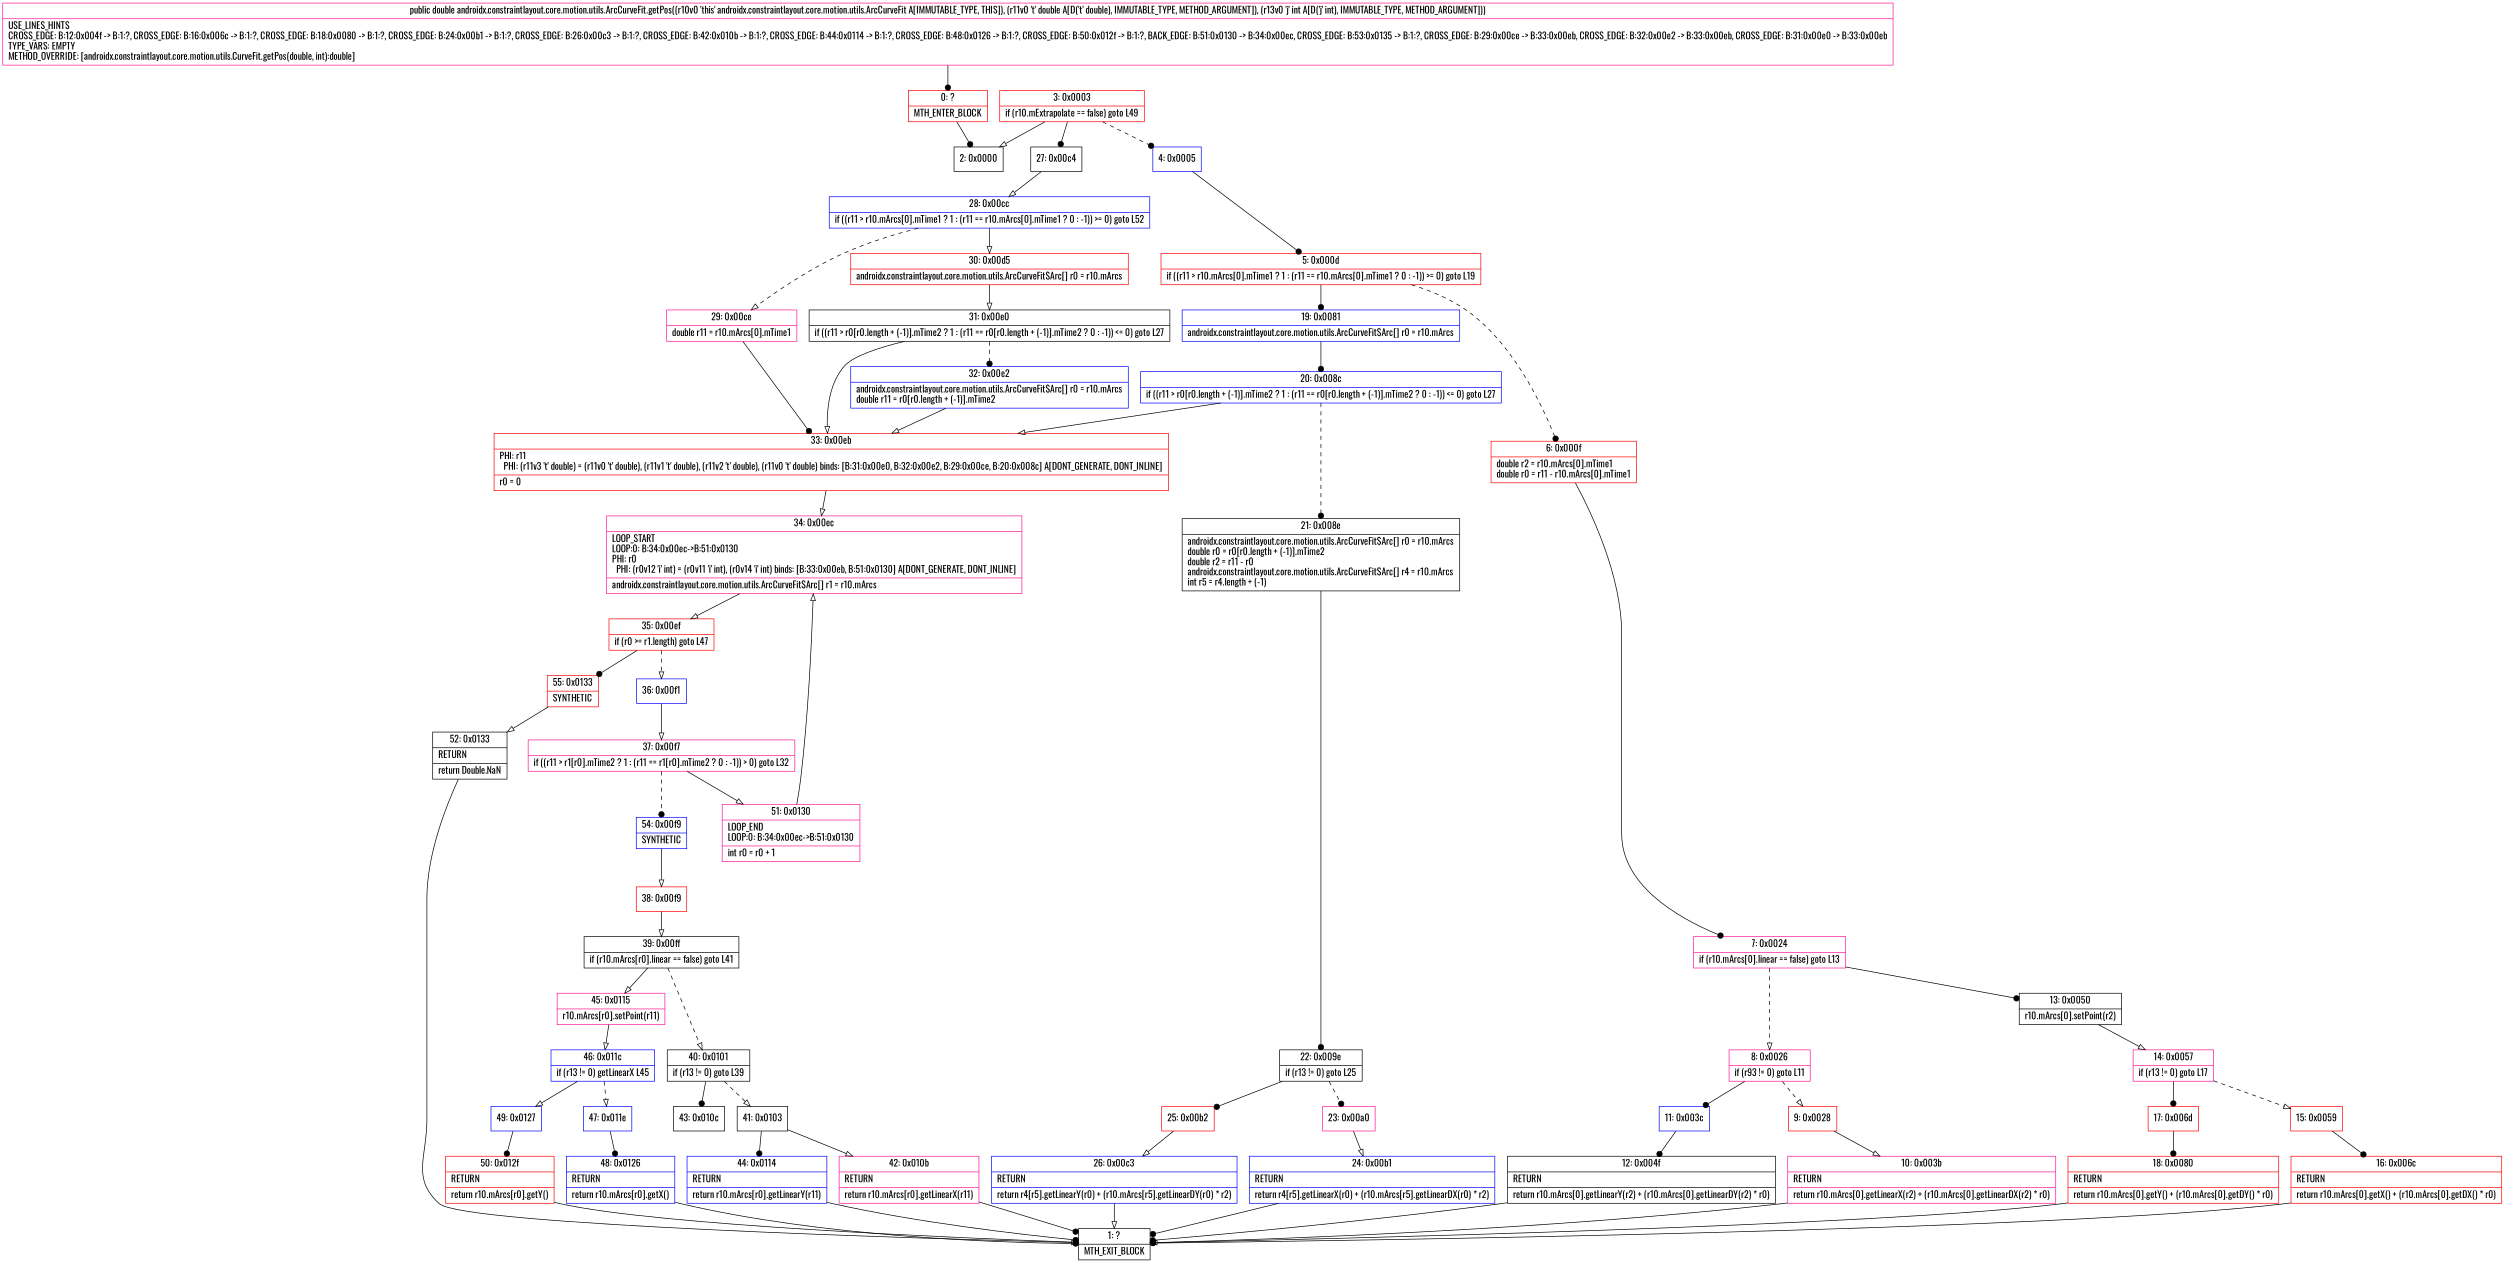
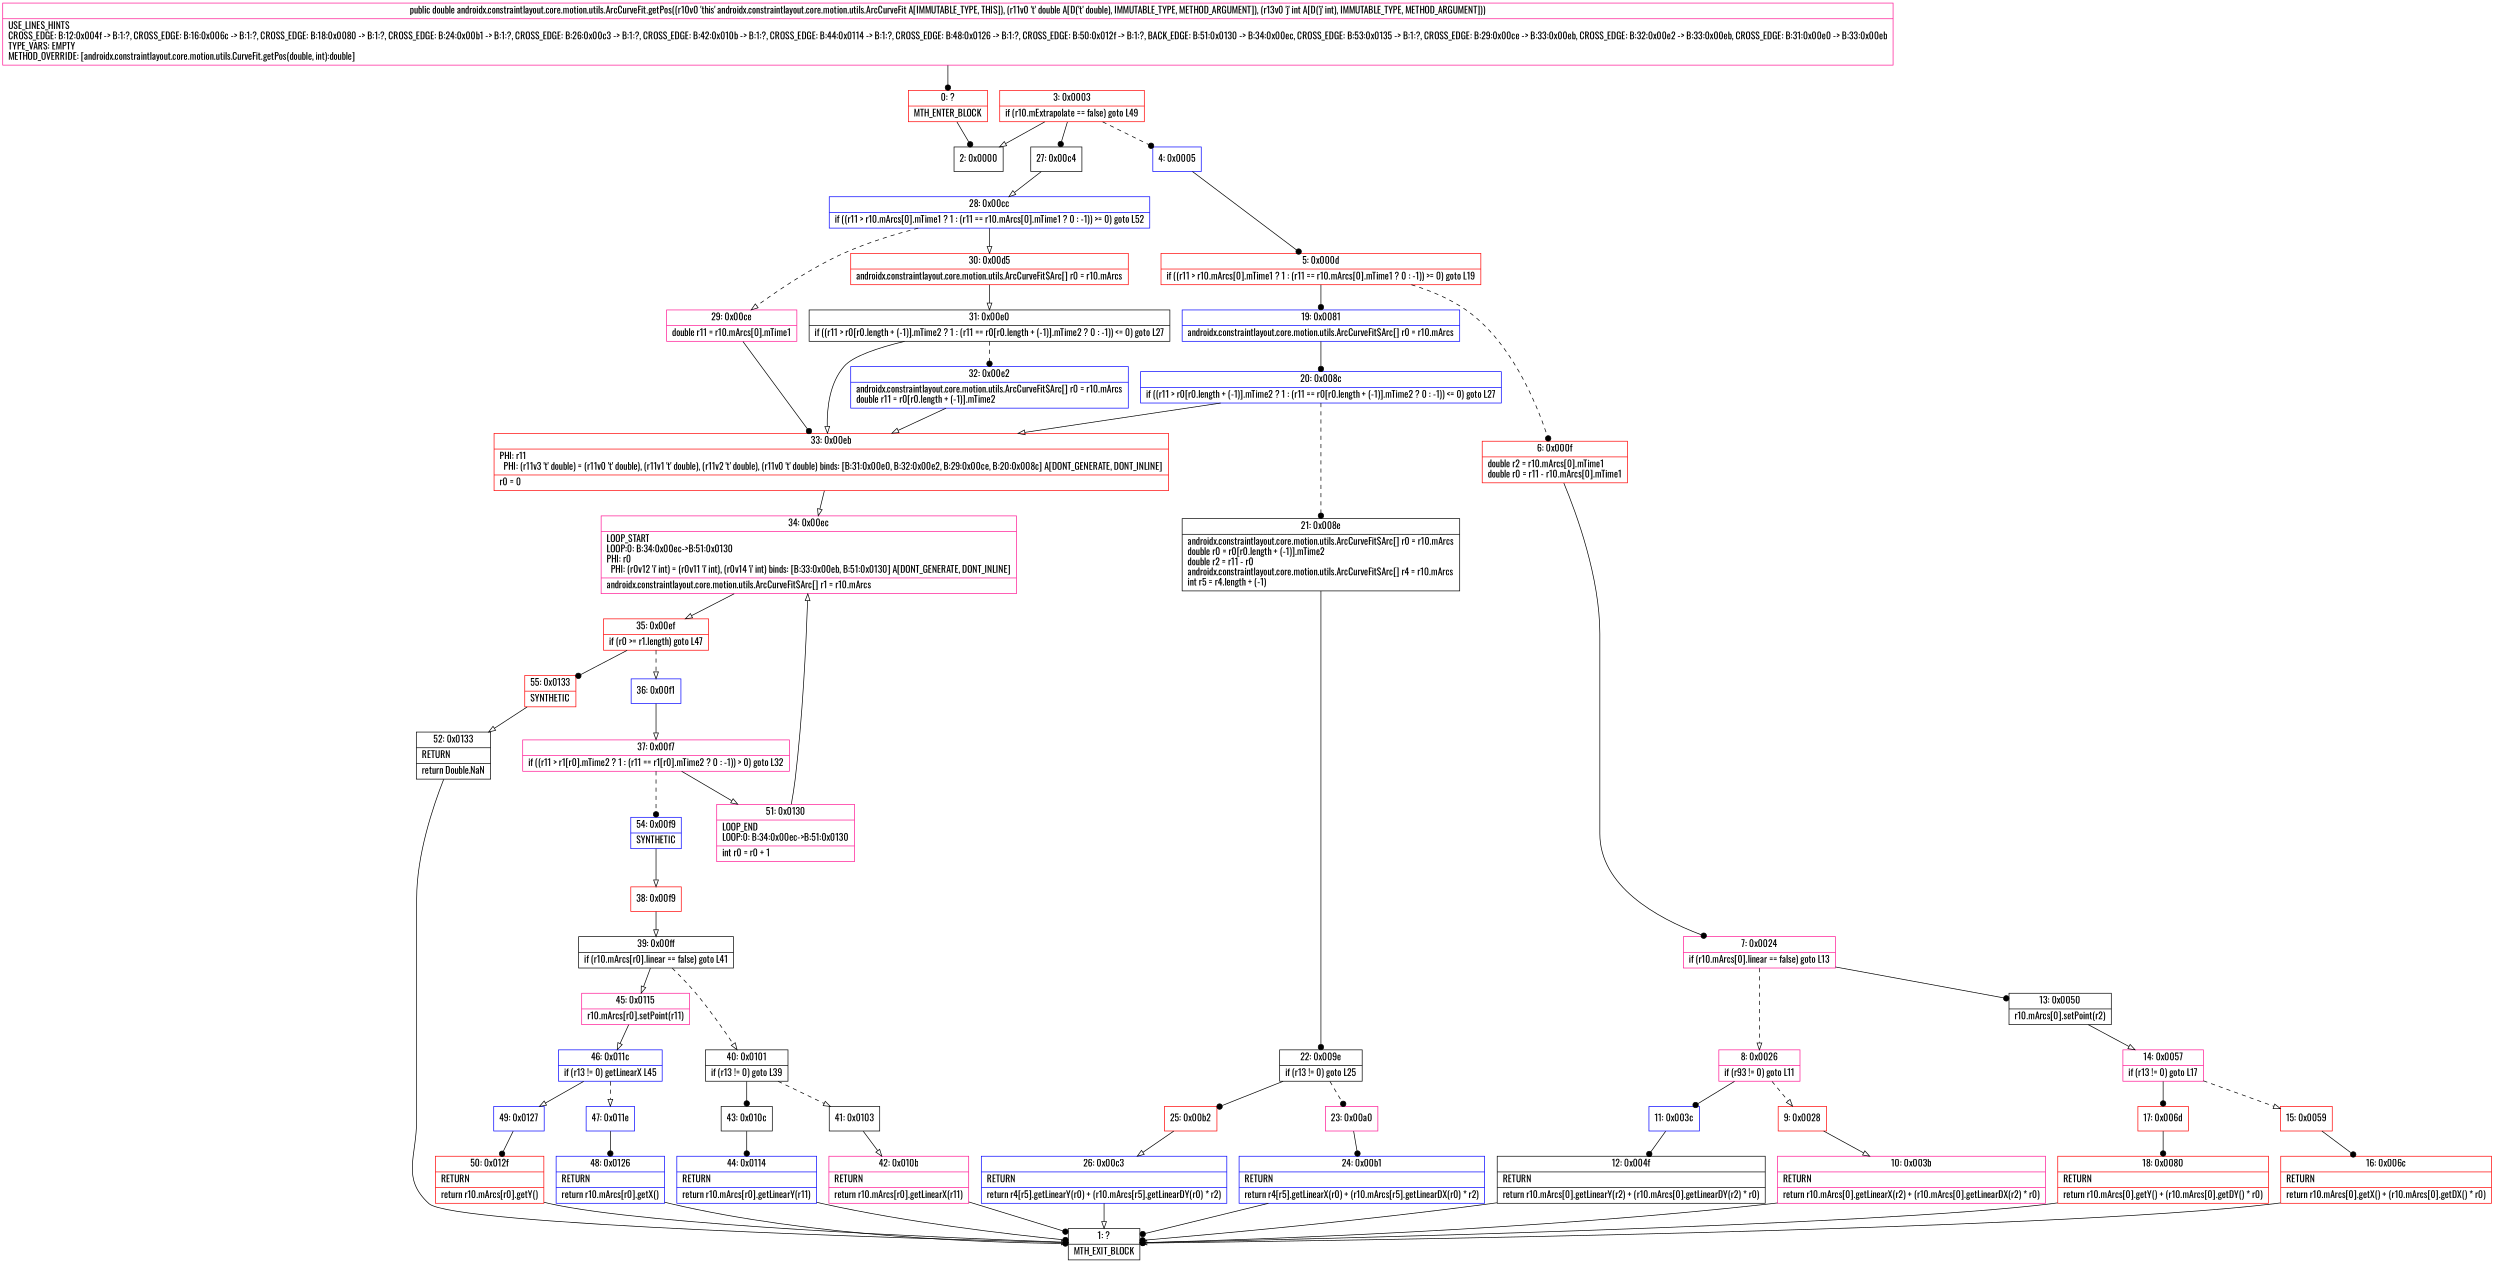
(1357, 1140) -> (1355, 1141)
(760, 1141) -> (747, 1141)
